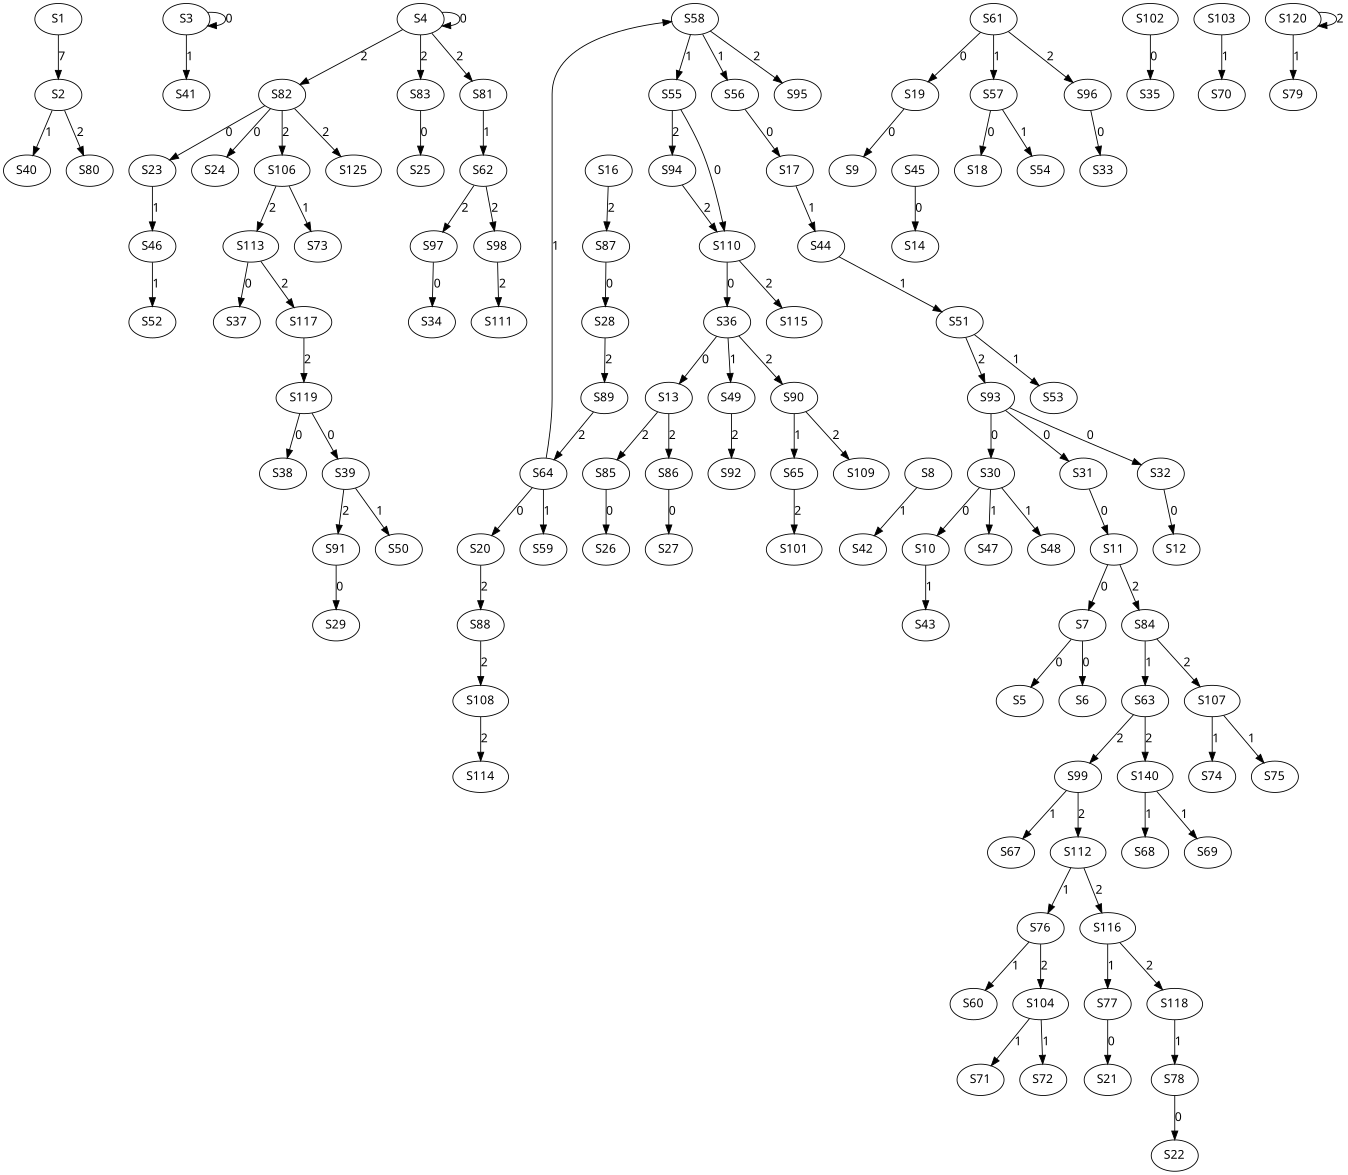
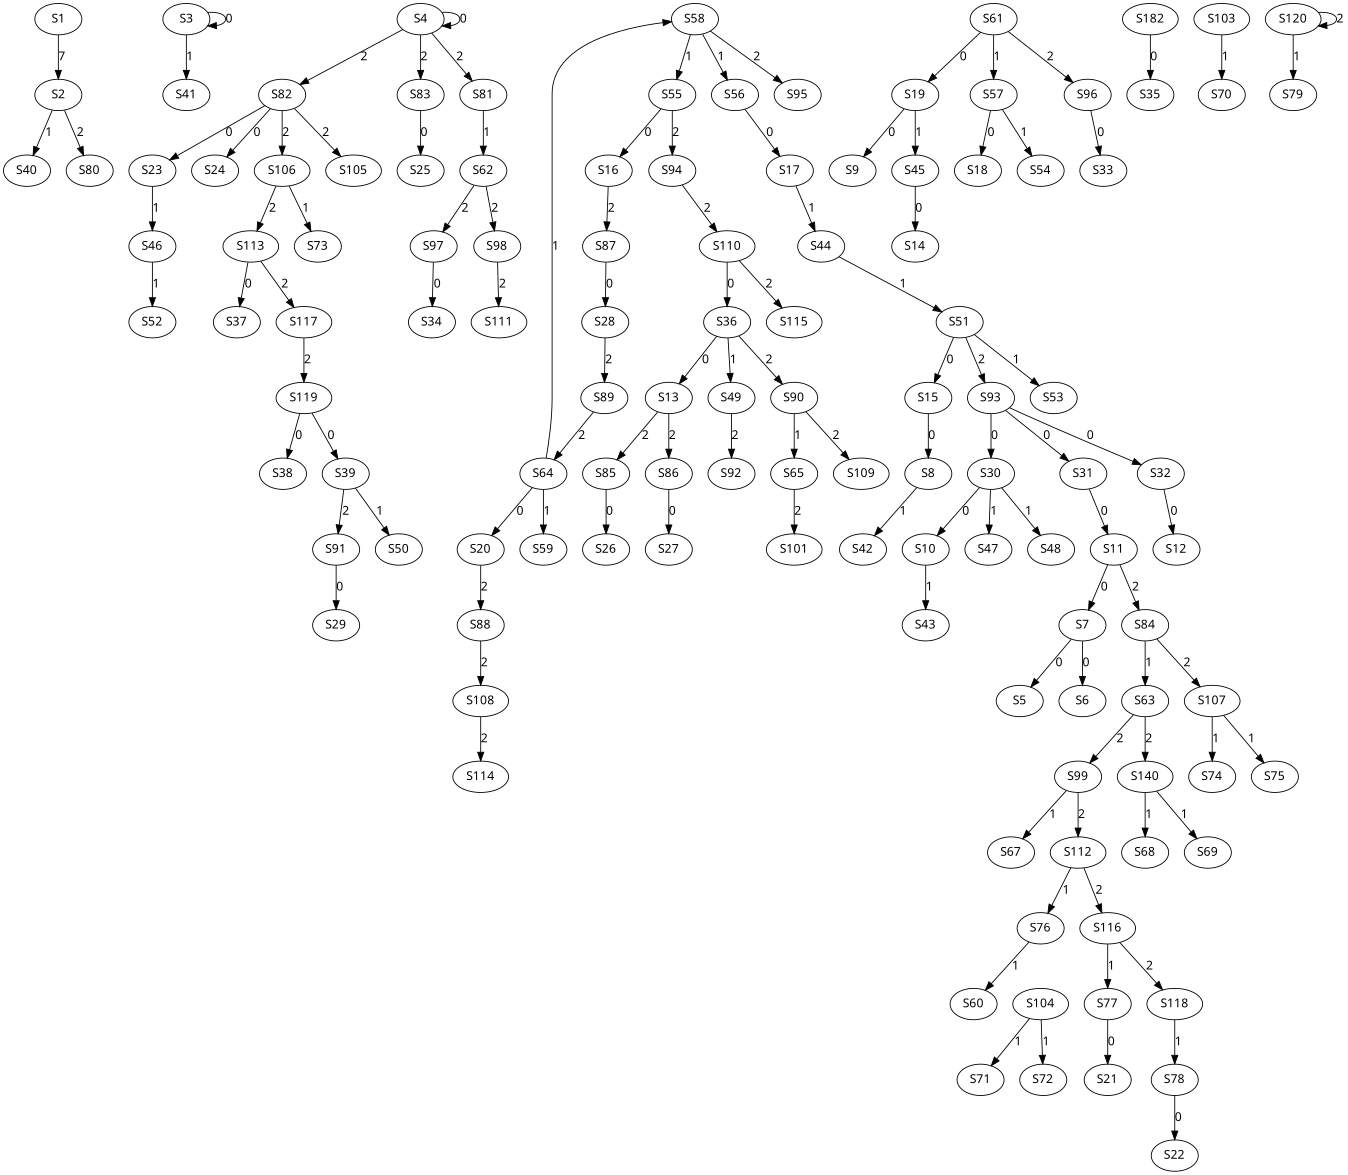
(1150, 19) -> (1150, 19)
none -> (915, 128)
(707, 164) -> (643, 129)
(354, 171) -> (354, 171)
none -> (928, 398)
(1041, 962) -> none
